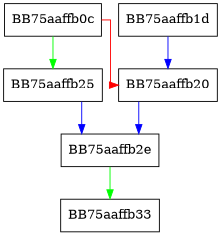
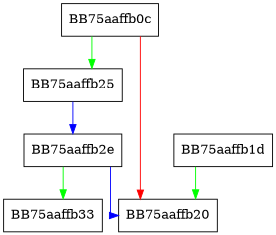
(168, 48) -> (196, 178)
(139, 113) -> (110, 192)
